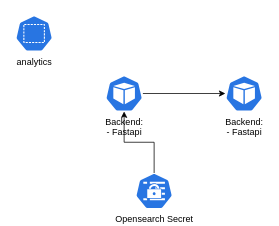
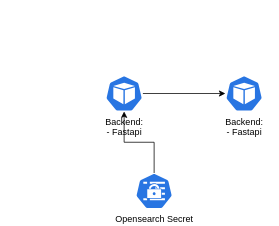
(34, 33) -> none
